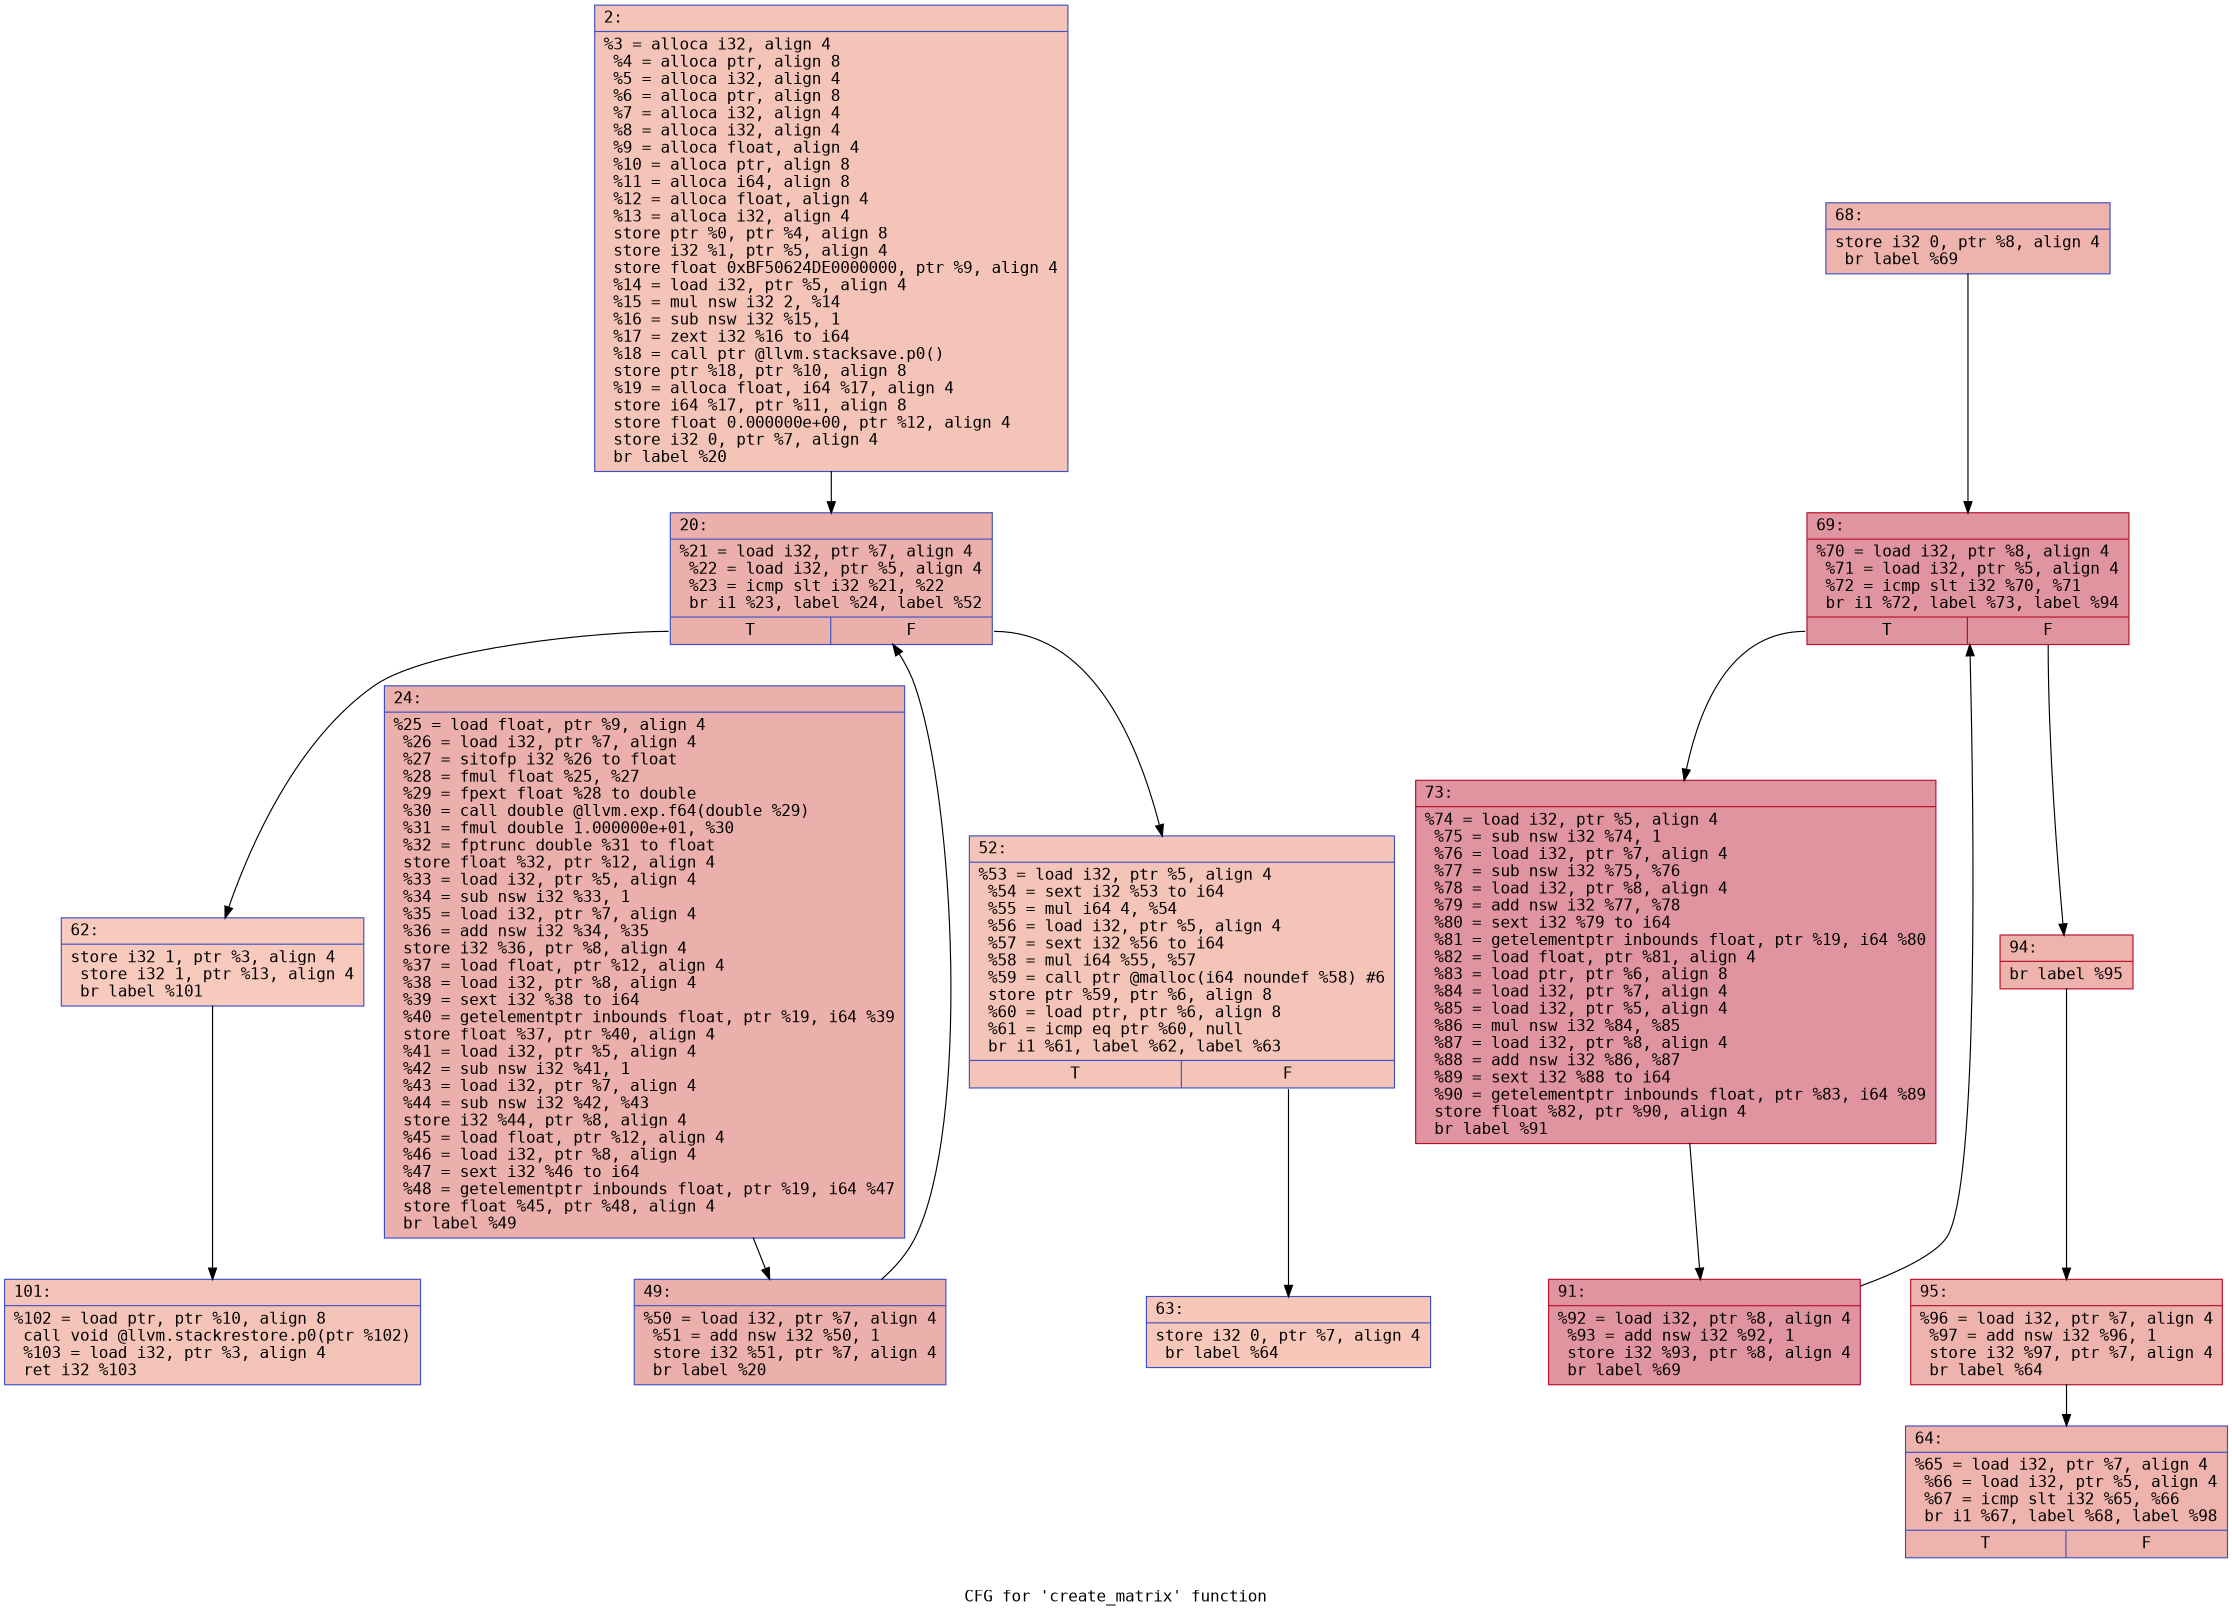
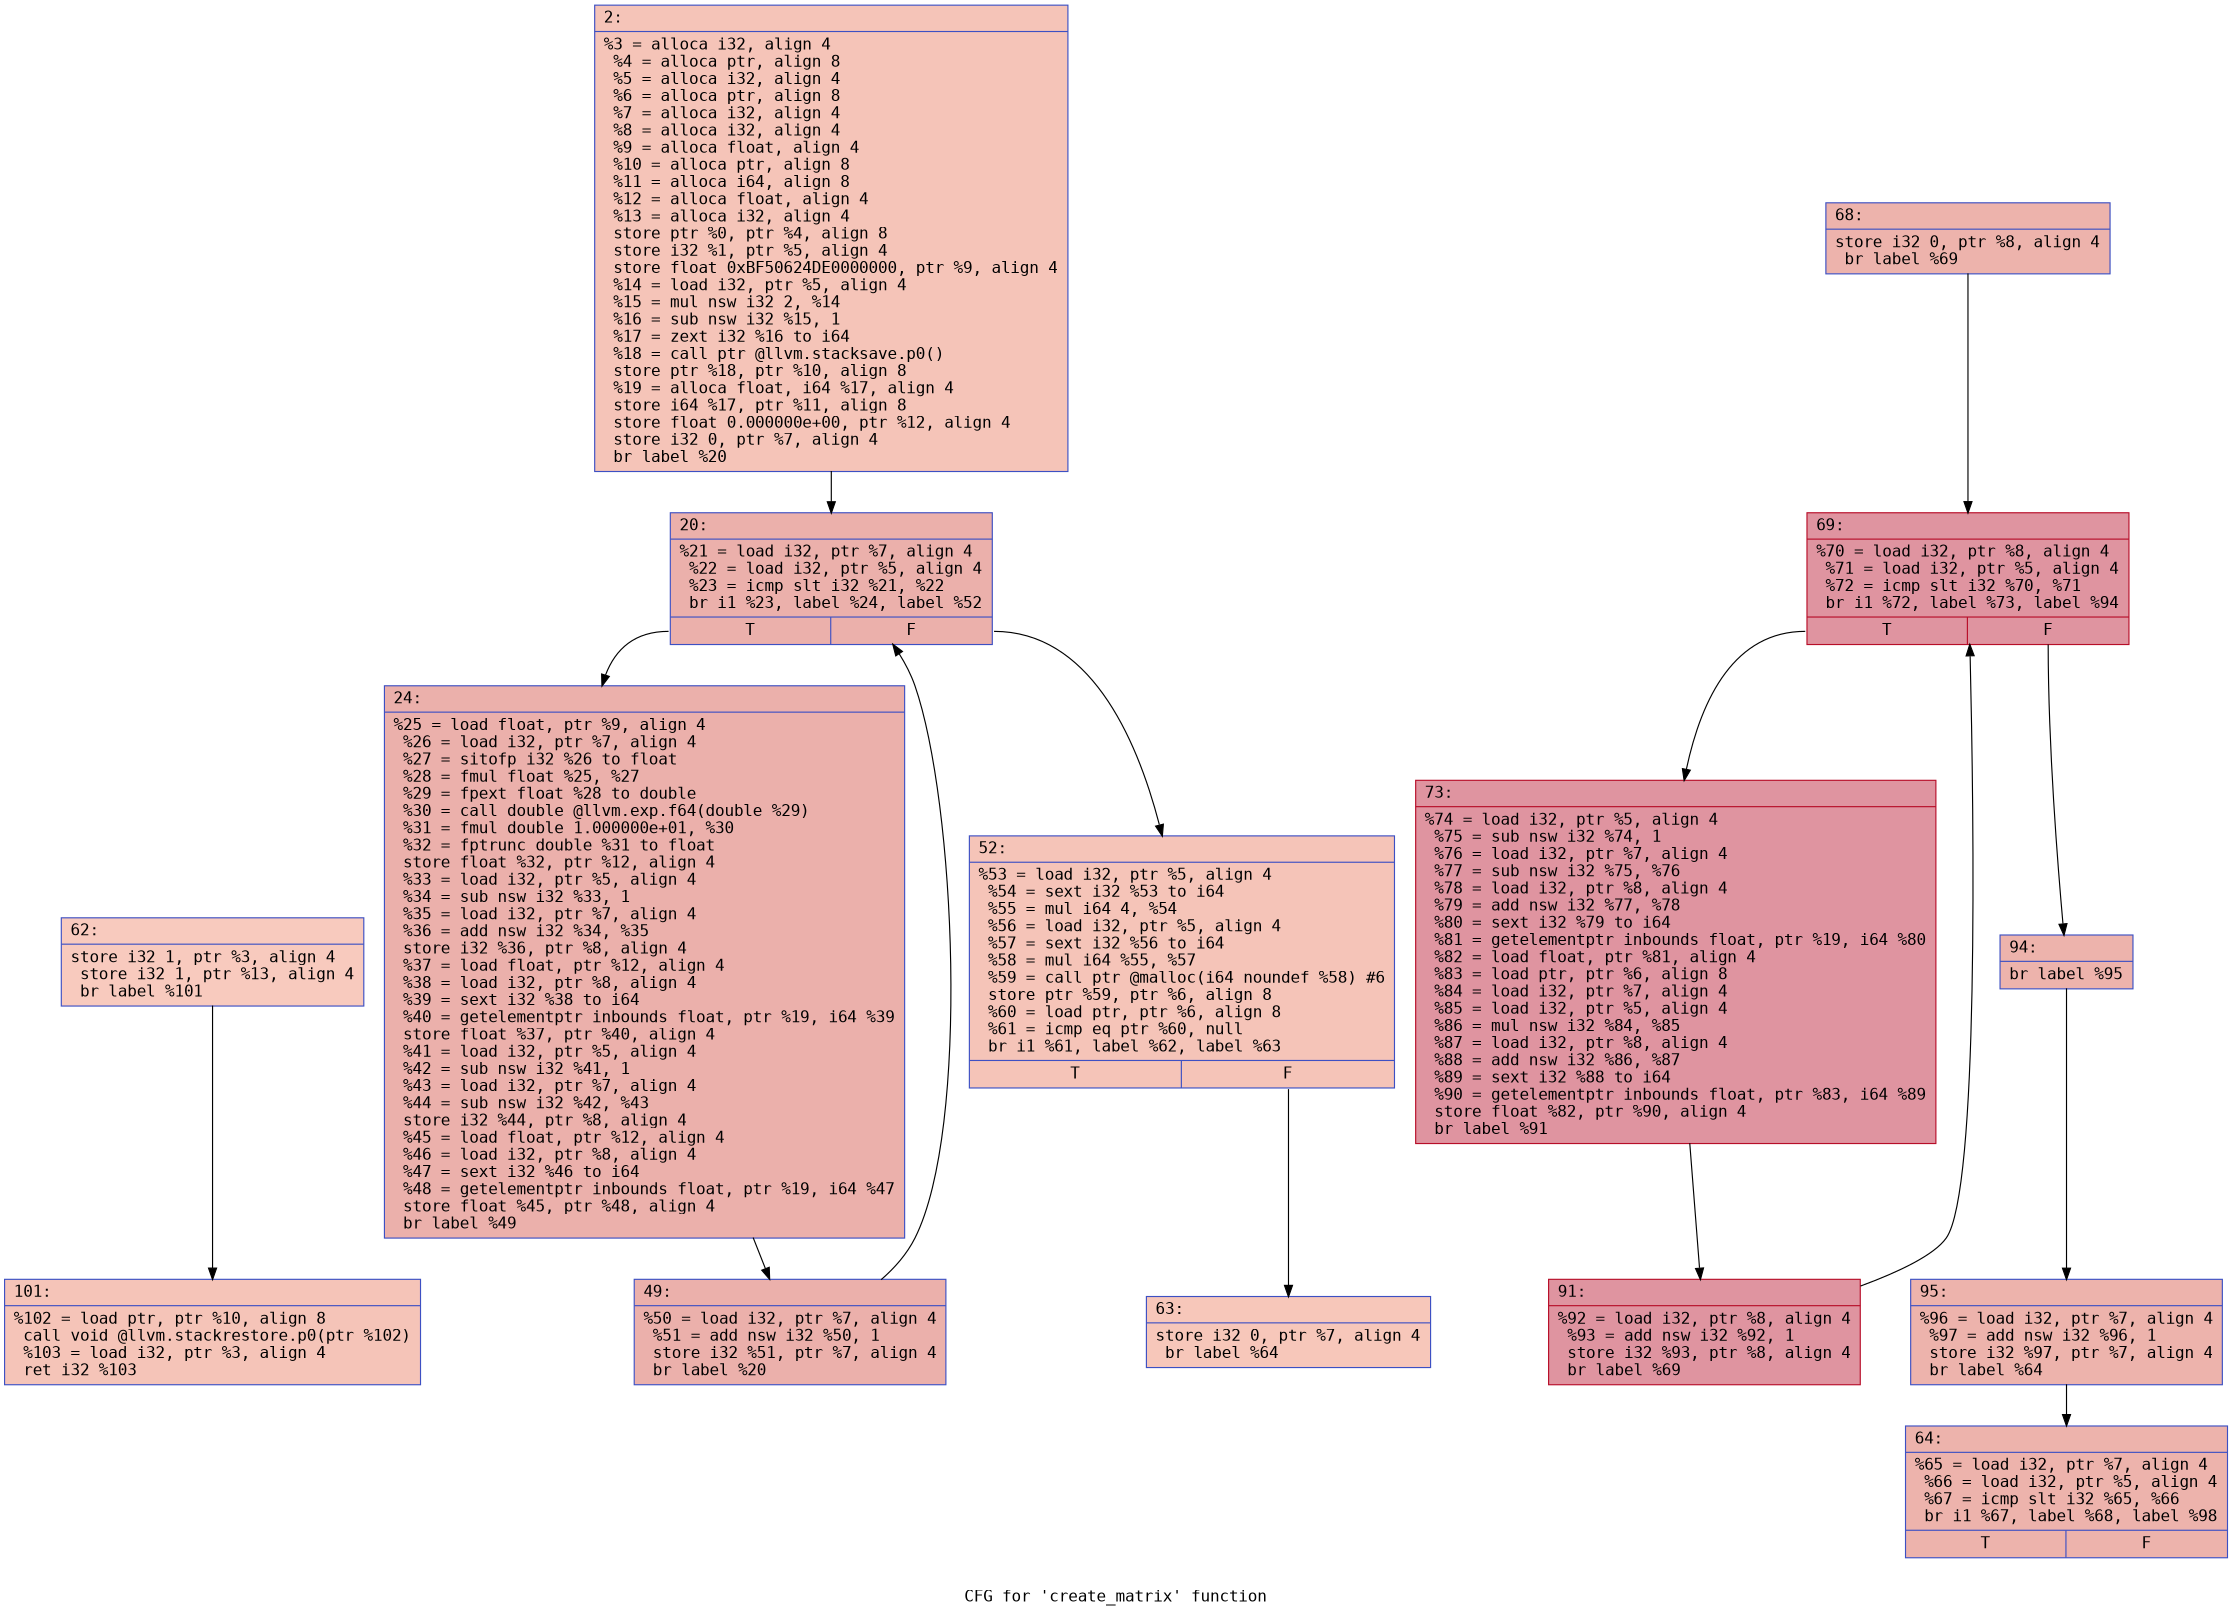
(389, 678) -> (630, 642)
(2067, 962) -> (2067, 962)
(2067, 1332) -> (2067, 1332)
